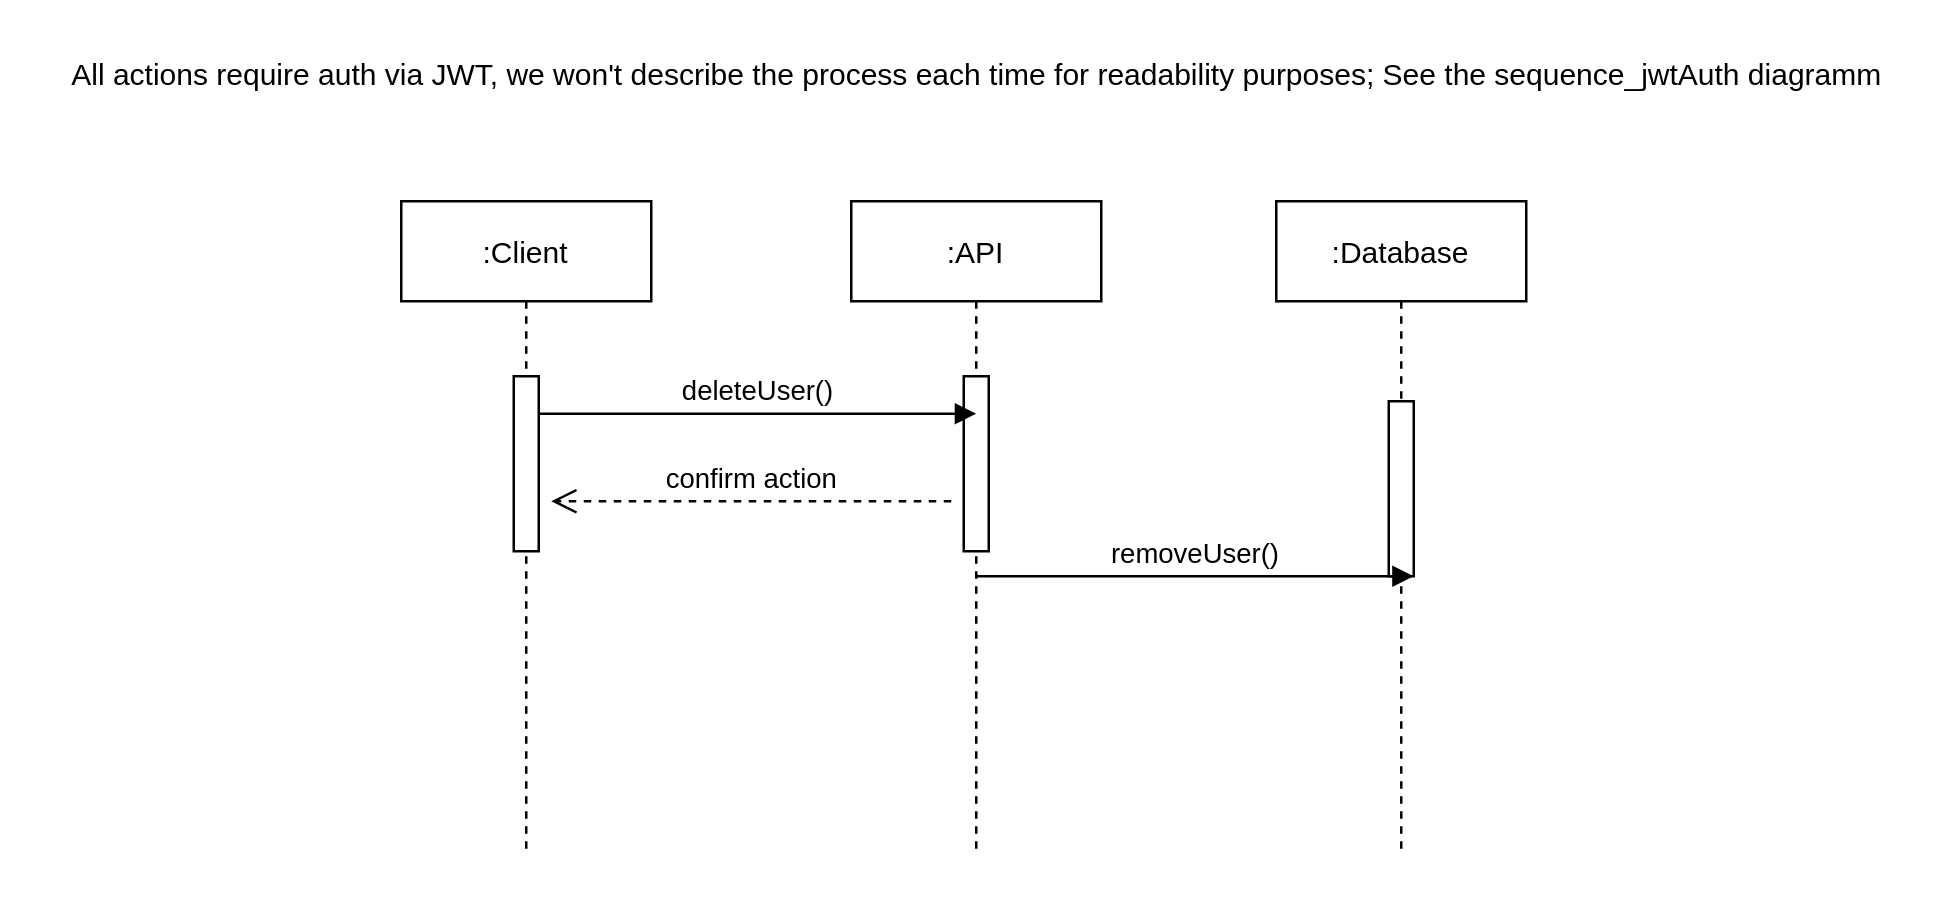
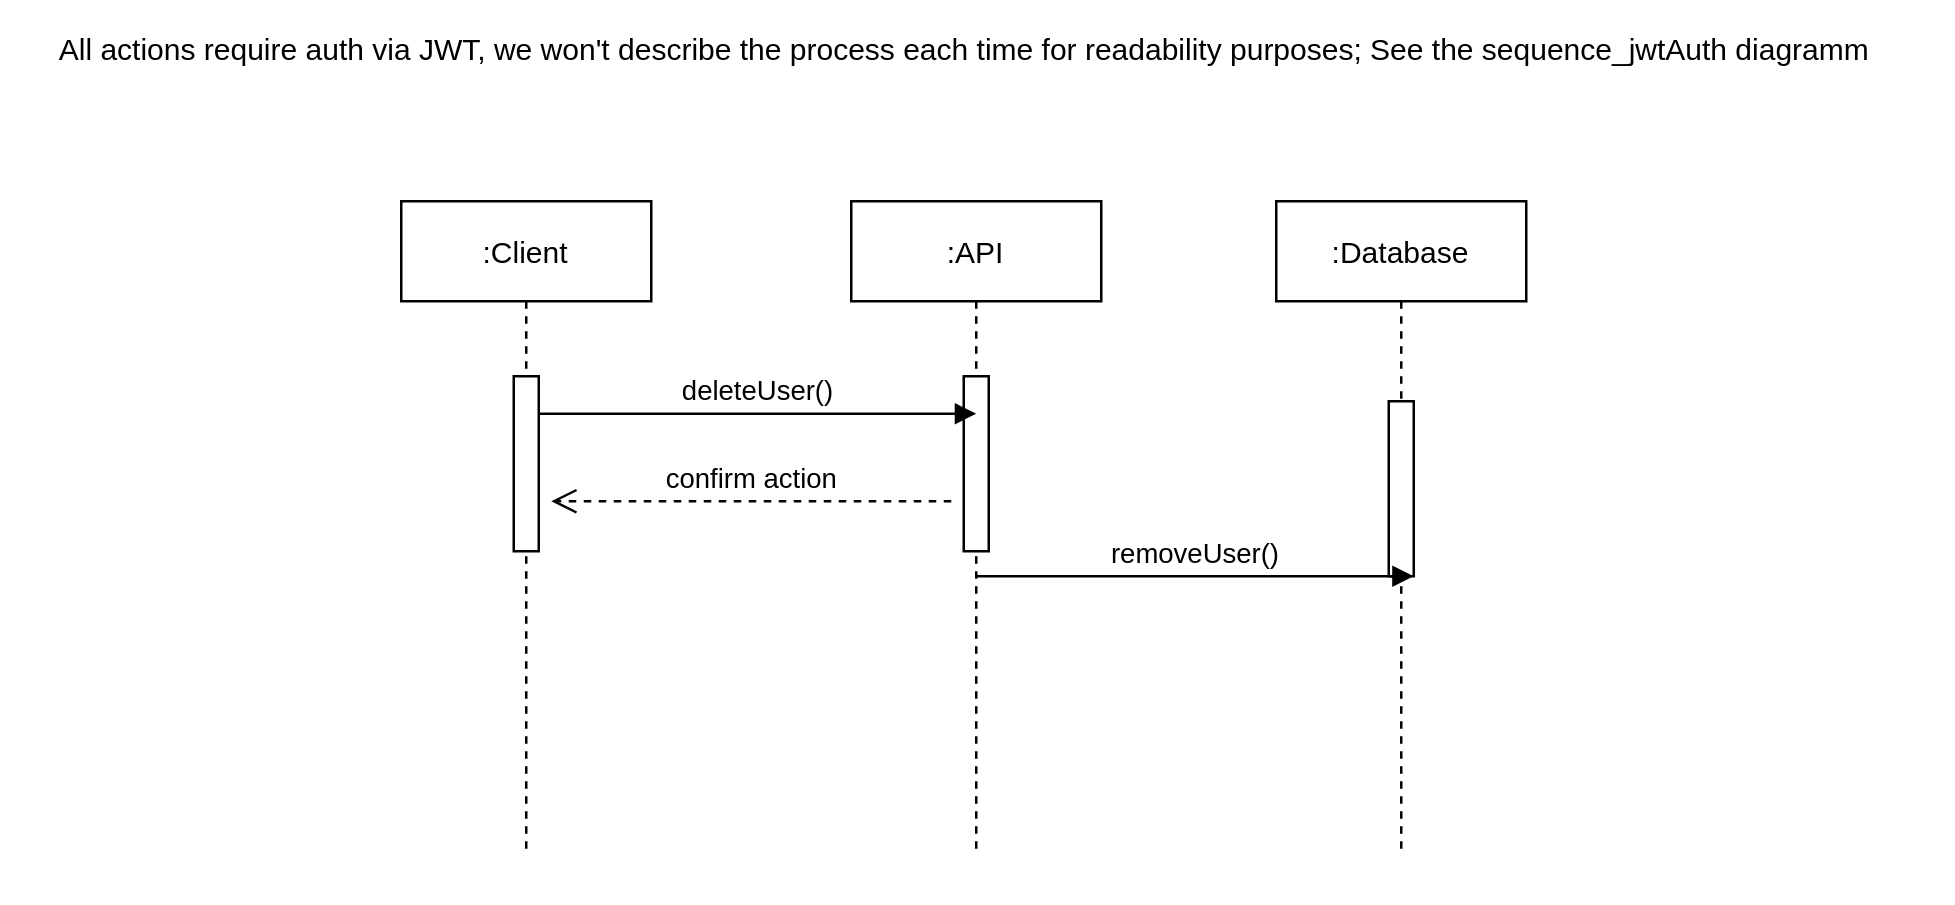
(976, 76) -> (964, 51)
